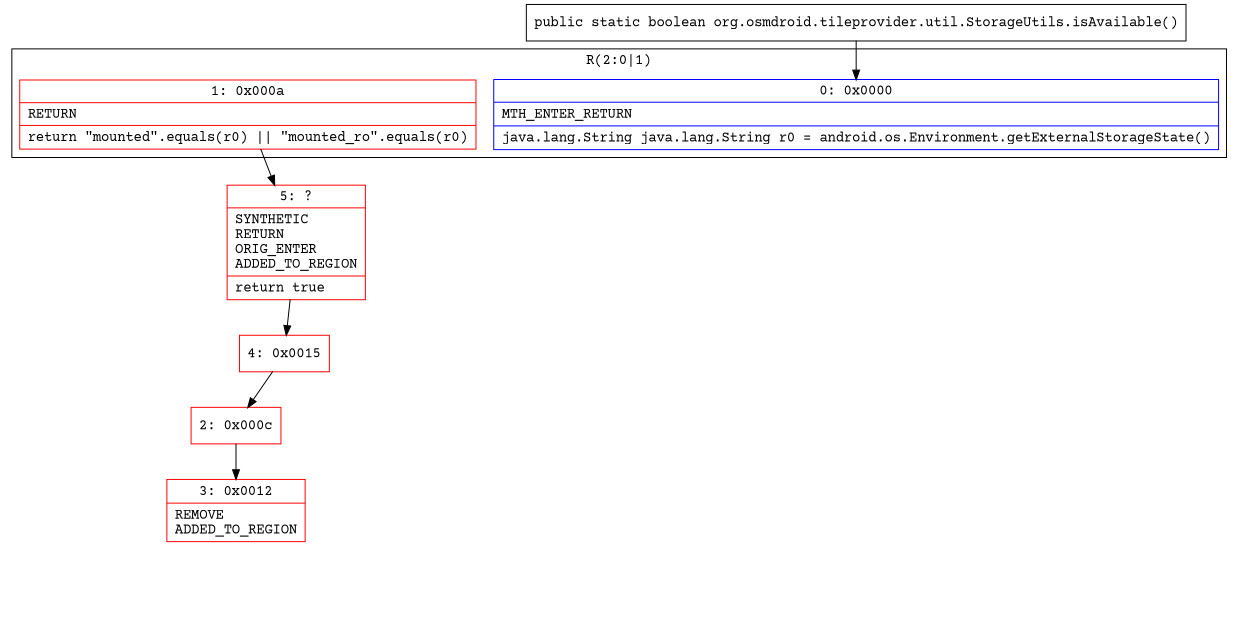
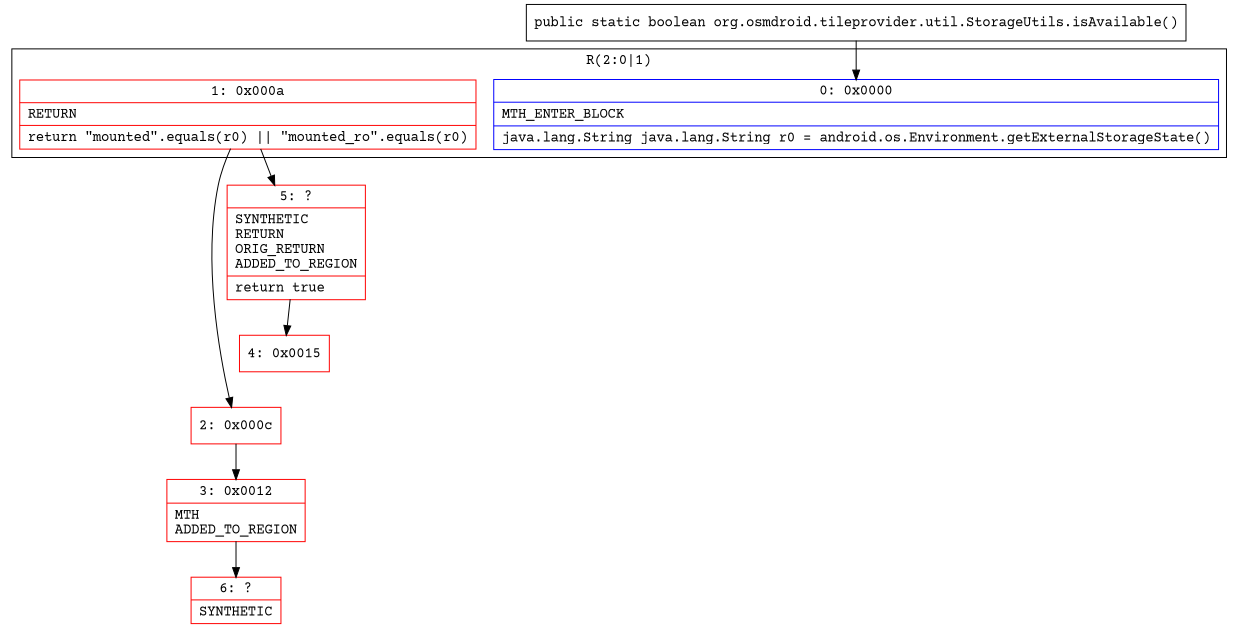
(567, 114) -> (563, 114)
(276, 249) -> (280, 249)
(263, 386) -> (212, 273)
(199, 514) -> (187, 514)
none -> (236, 600)
